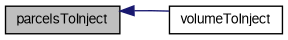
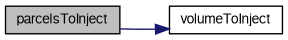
(152, 11) -> (138, 29)
